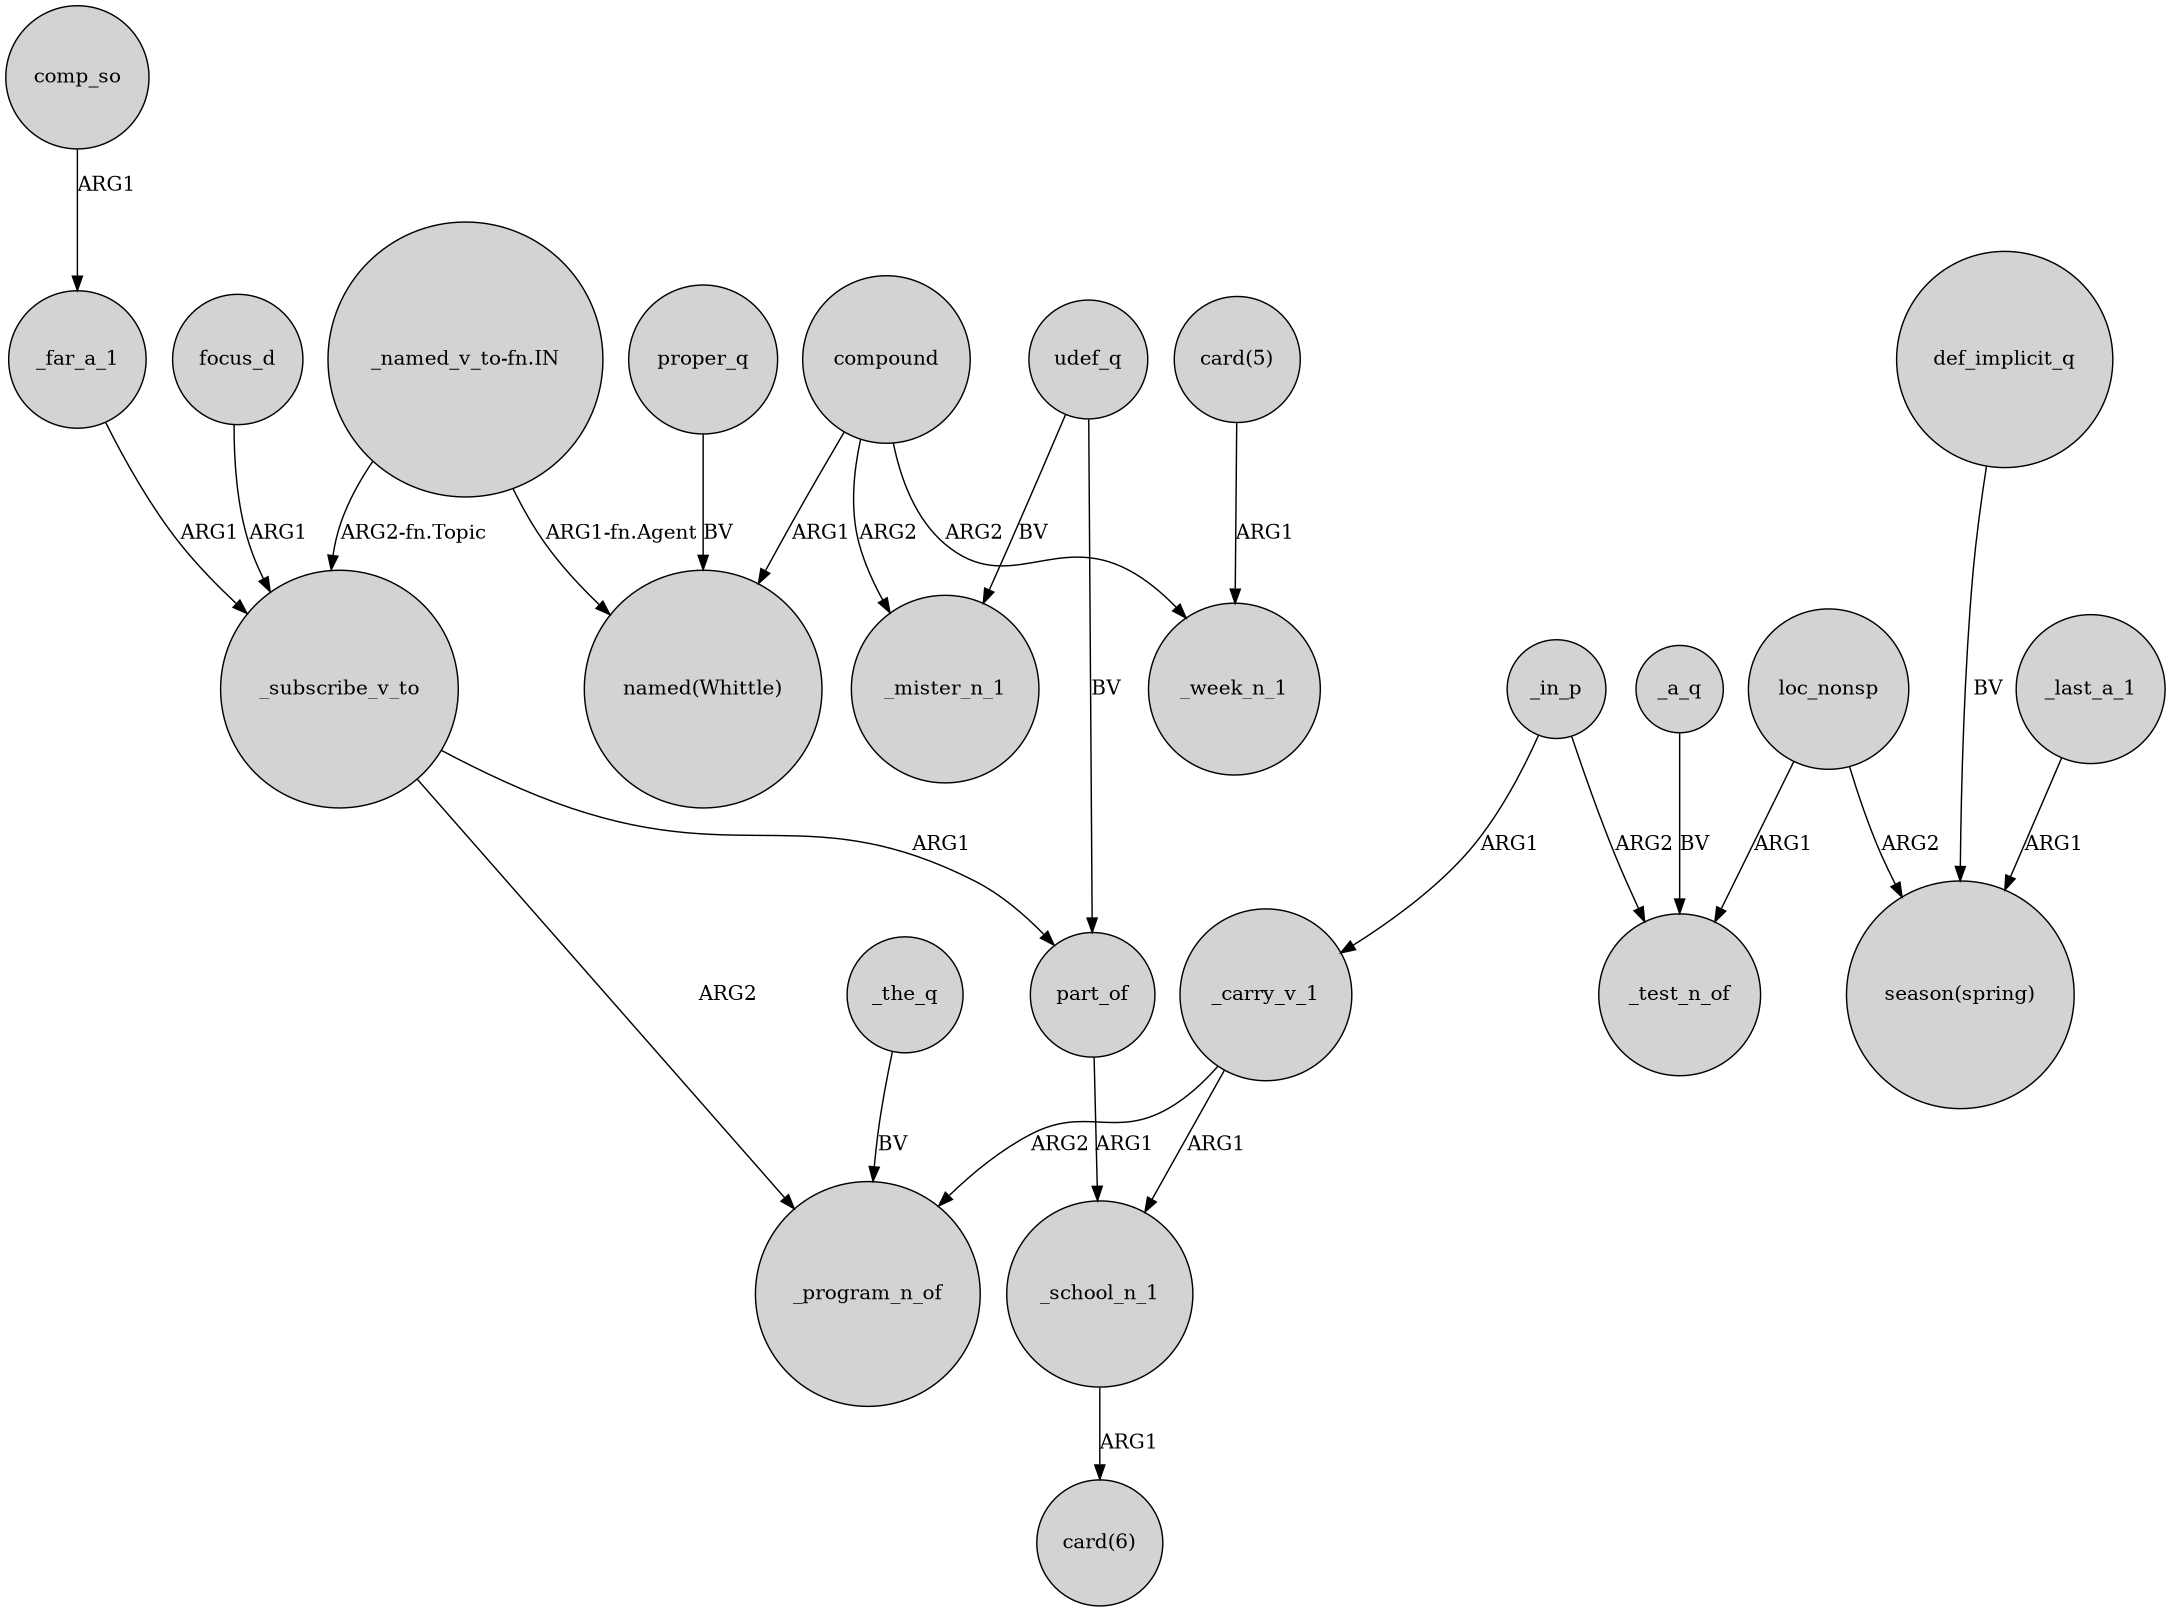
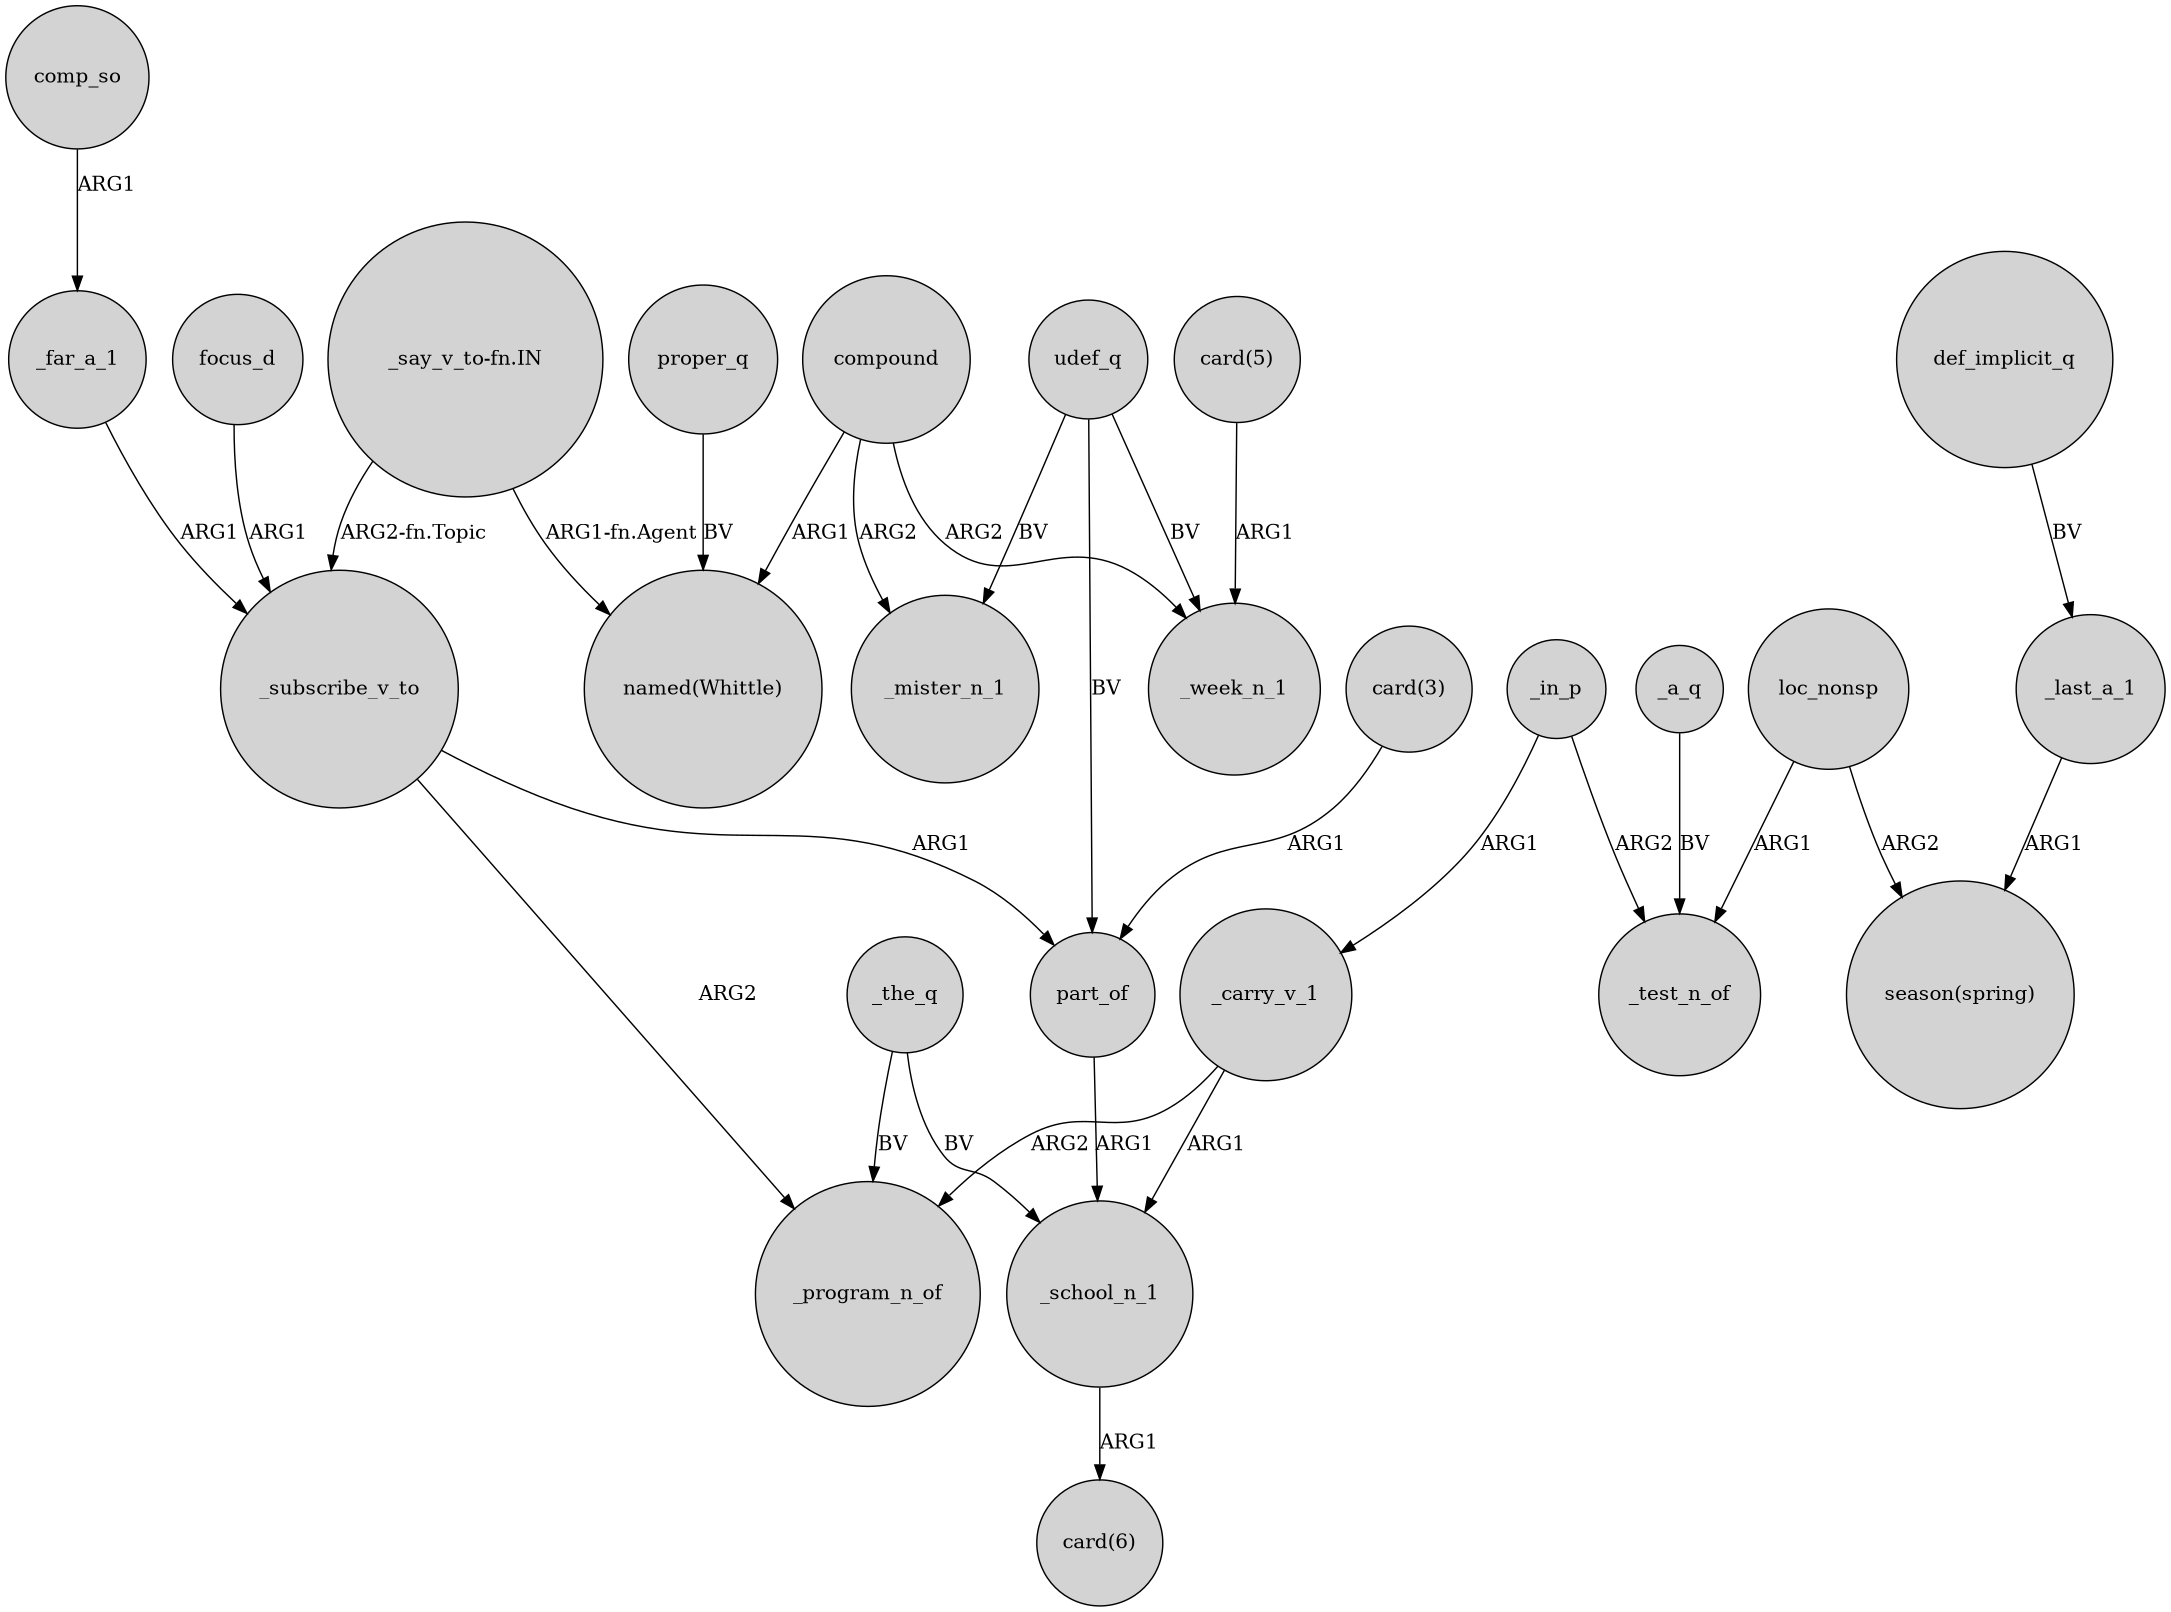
(465, 359) -> (465, 359)
none -> (1153, 506)
(1967, 666) -> (2050, 534)
none -> (1409, 689)
none -> (942, 1153)
